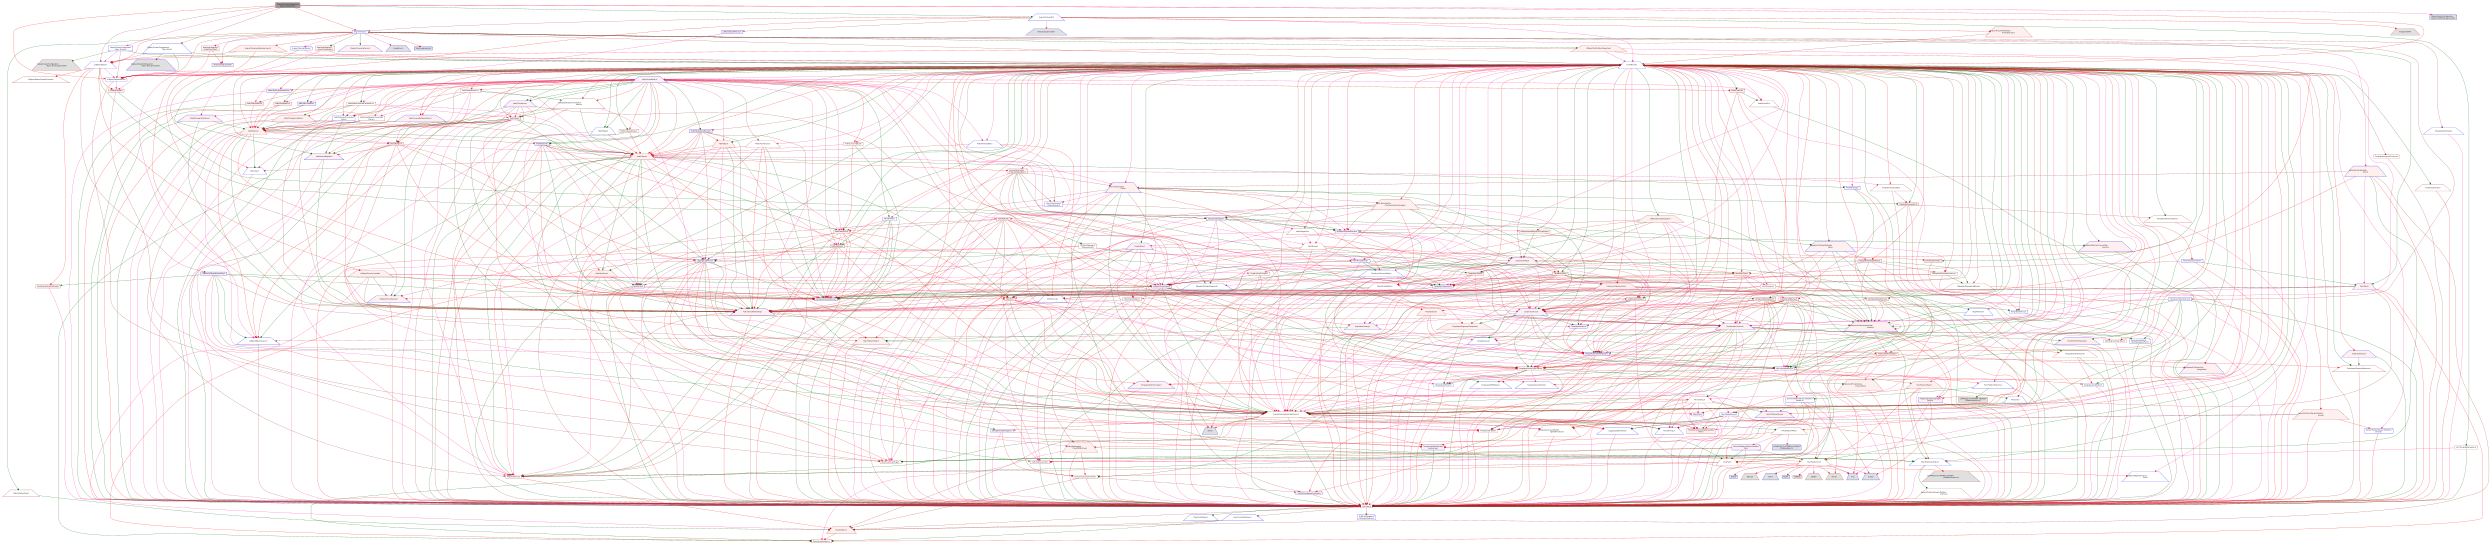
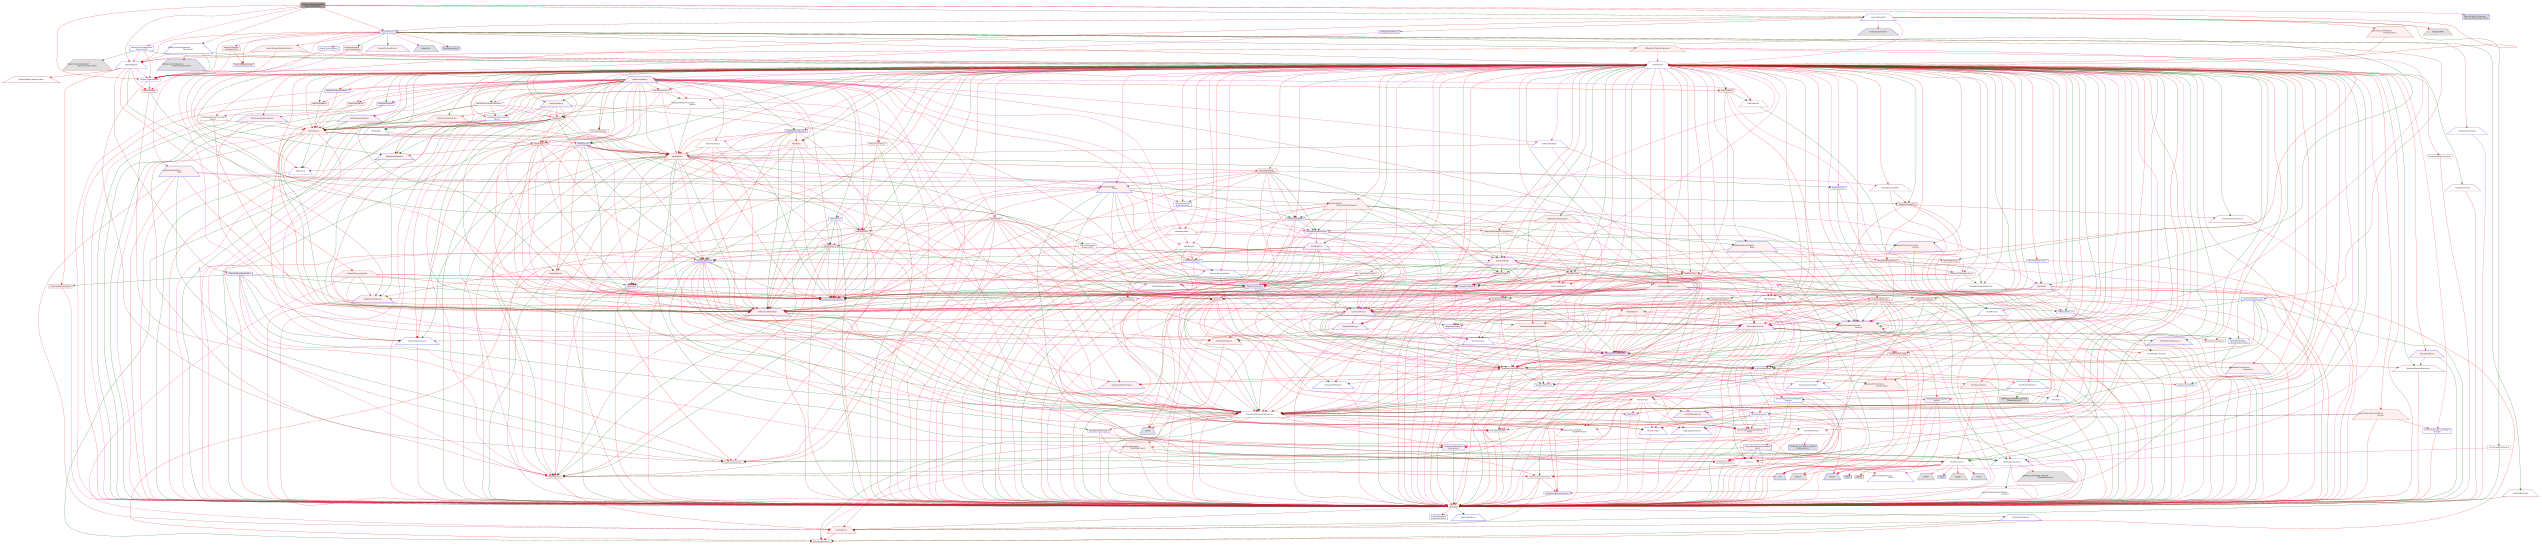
(1410, 77) -> none
